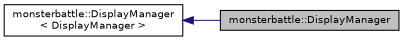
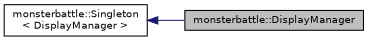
(93, 20) -> (76, 20)
